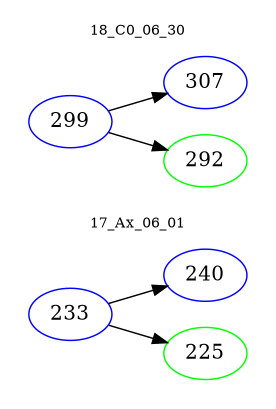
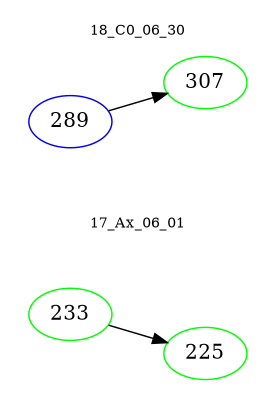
(205, 83) -> (205, 83)
(70, 122) -> (70, 122)
(205, 161) -> none
(205, 275) -> none
(70, 314) -> (70, 314)
